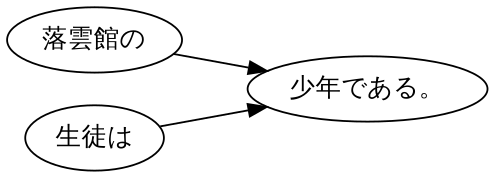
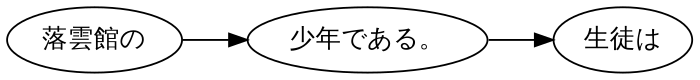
(204, 118) -> (512, 40)
